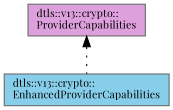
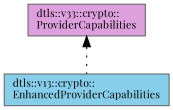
(87, 20) -> (87, 20)
